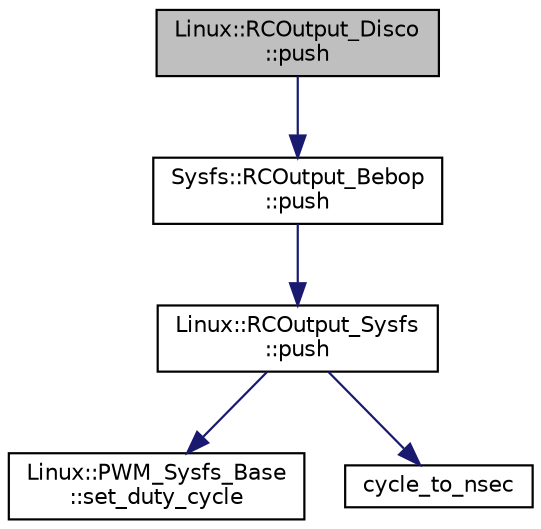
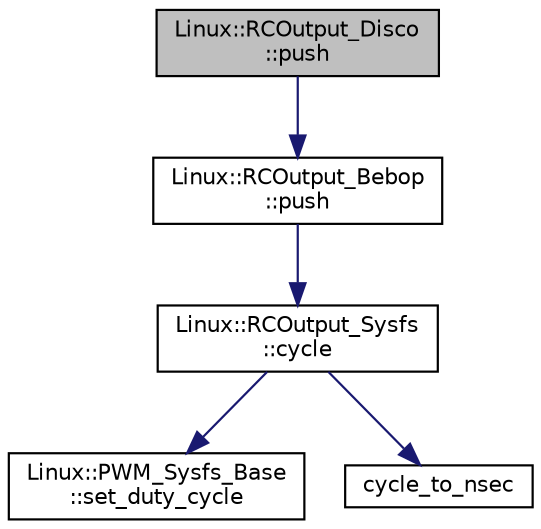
(298, 191) -> (298, 191)
(298, 339) -> (298, 339)
